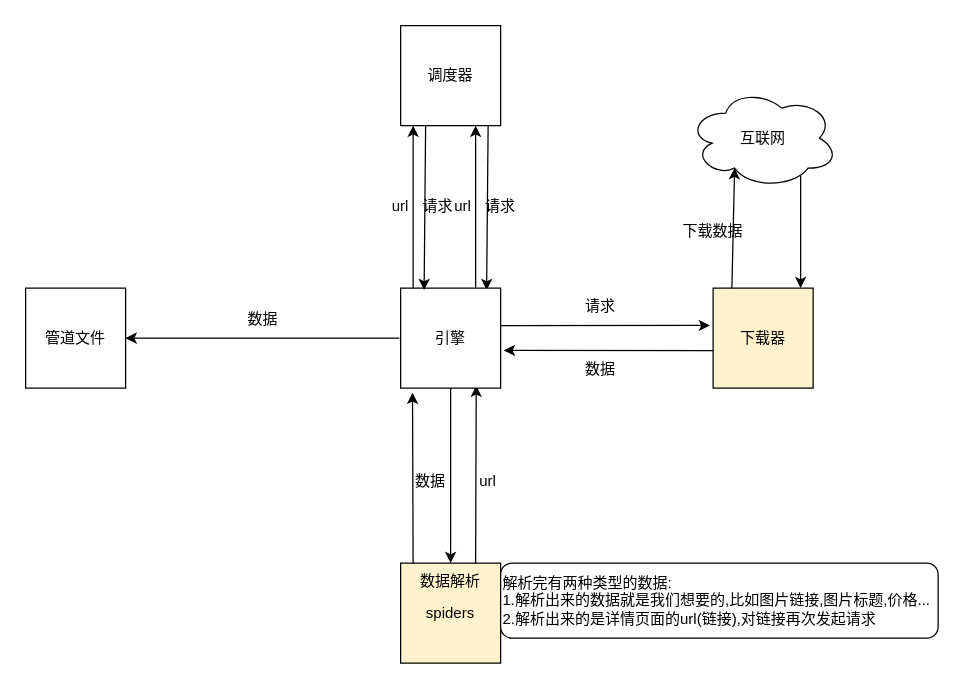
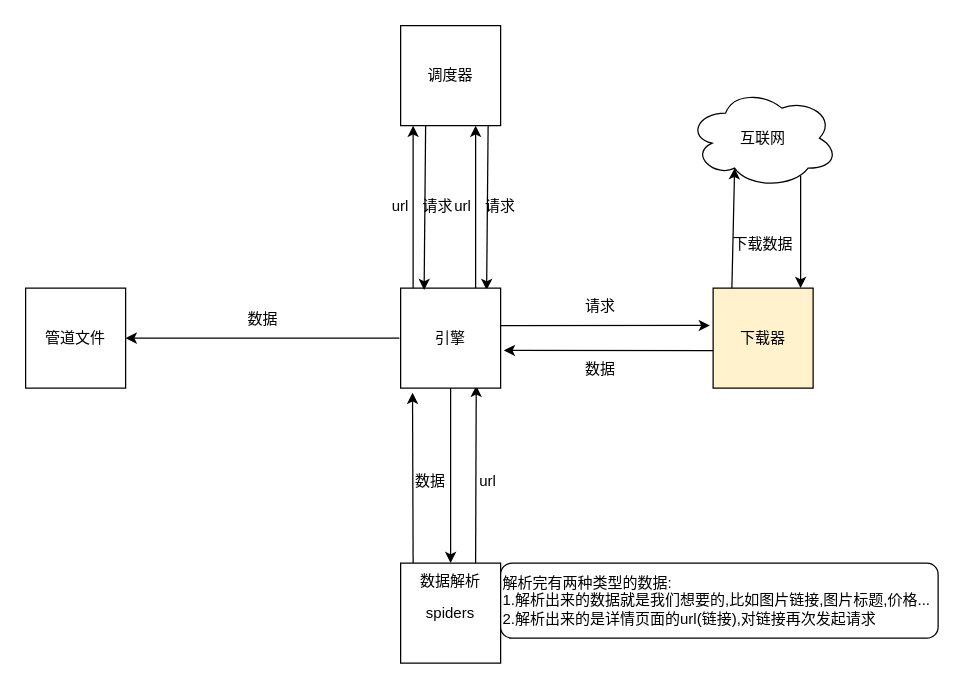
(713, 232) -> (763, 244)
(451, 613) -> (451, 613)
